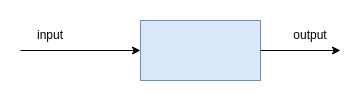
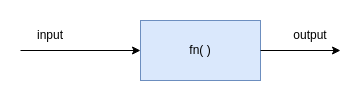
none -> (201, 51)
